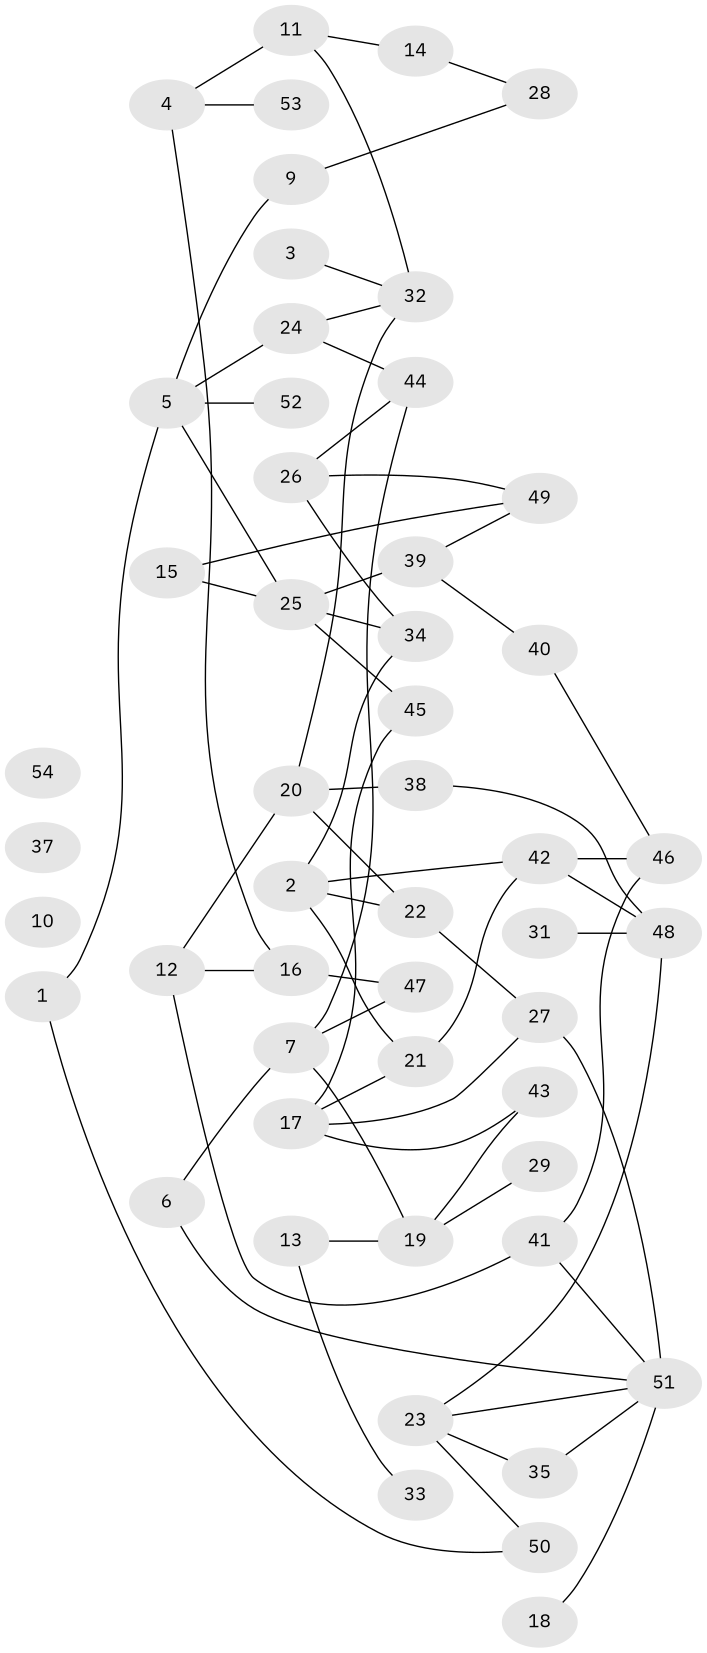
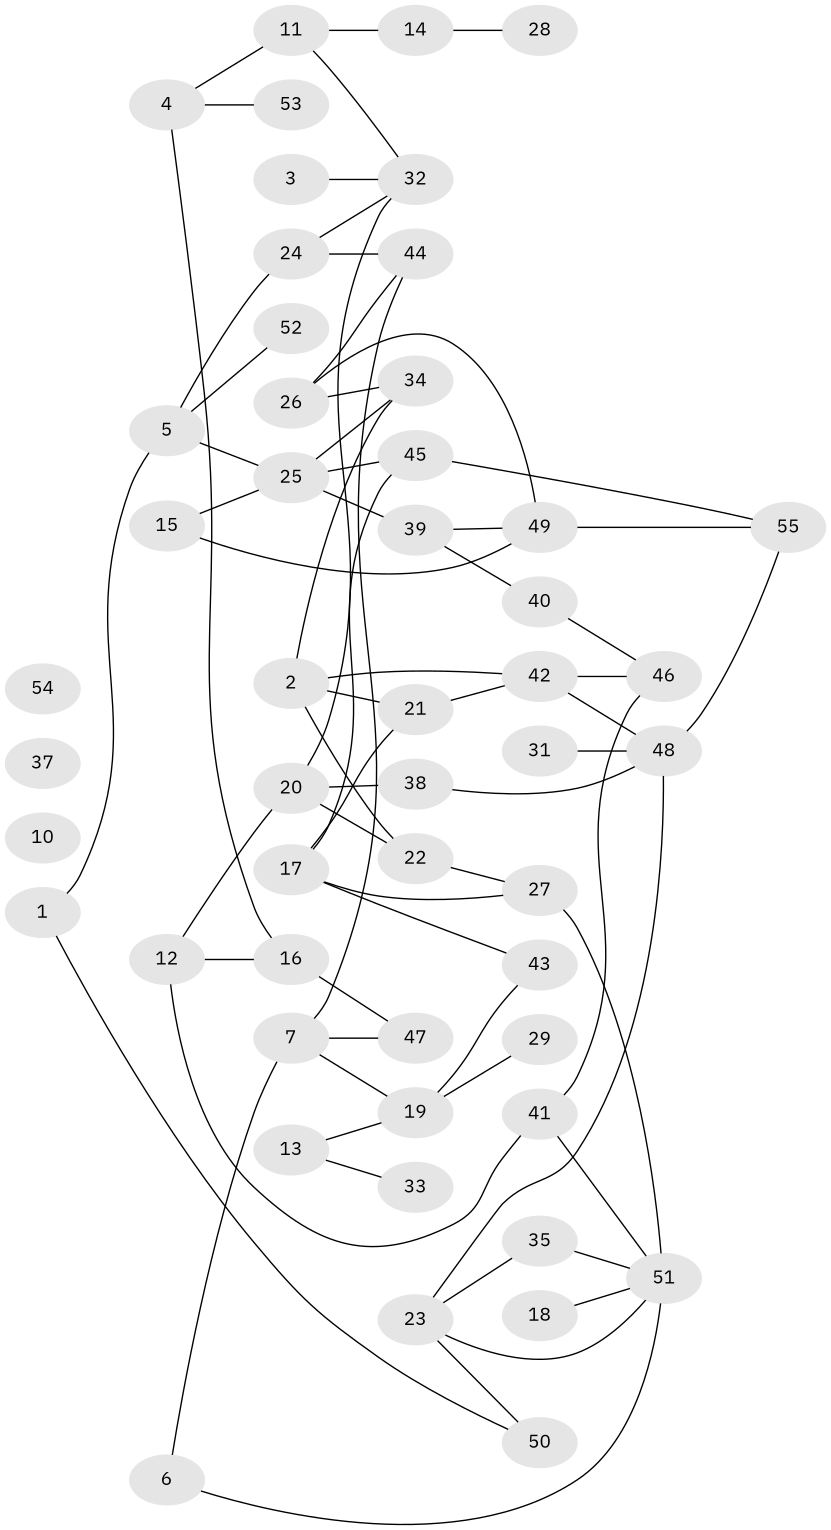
(291, 179) -> none
none -> (788, 527)
